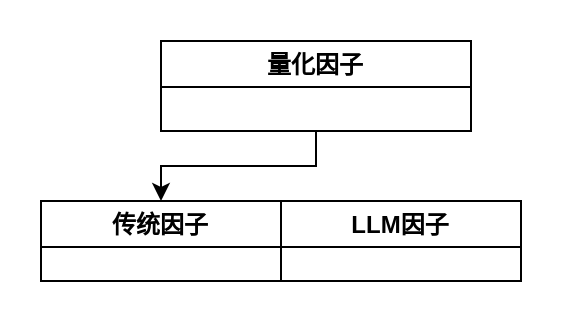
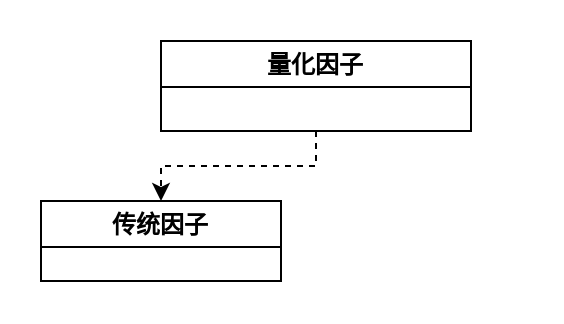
(243, 166) -> (243, 166)
(401, 241) -> none
